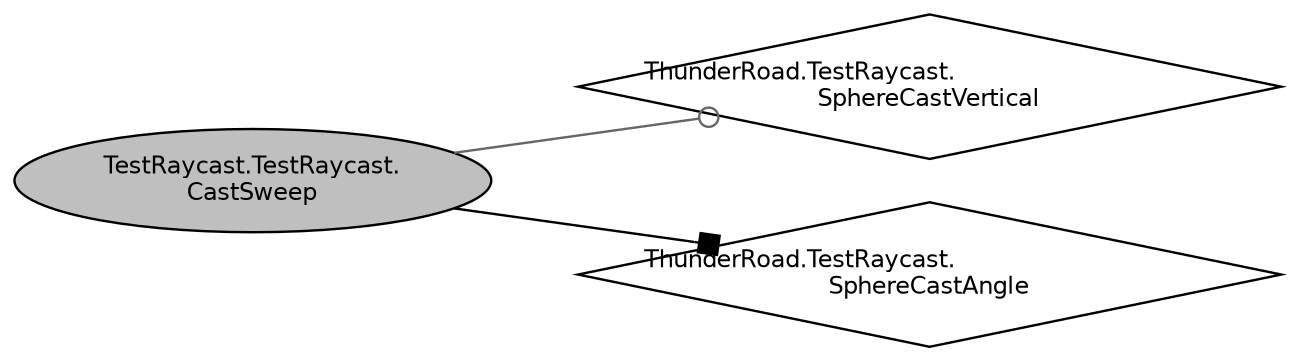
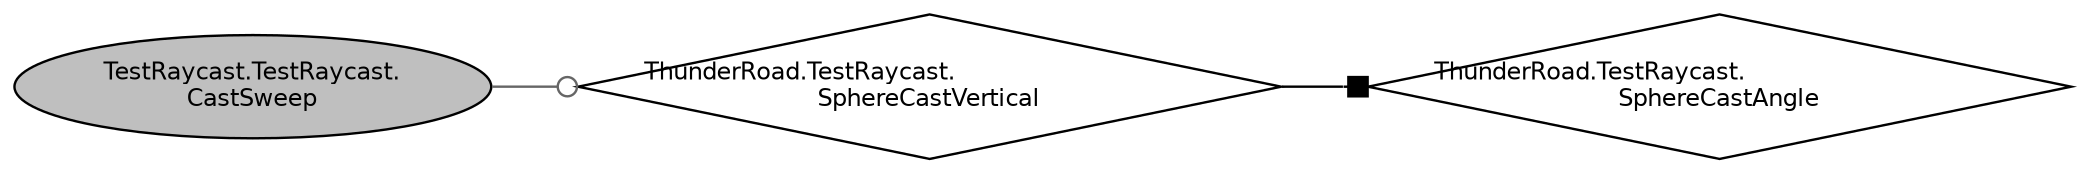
(574, 225) -> (1313, 87)
